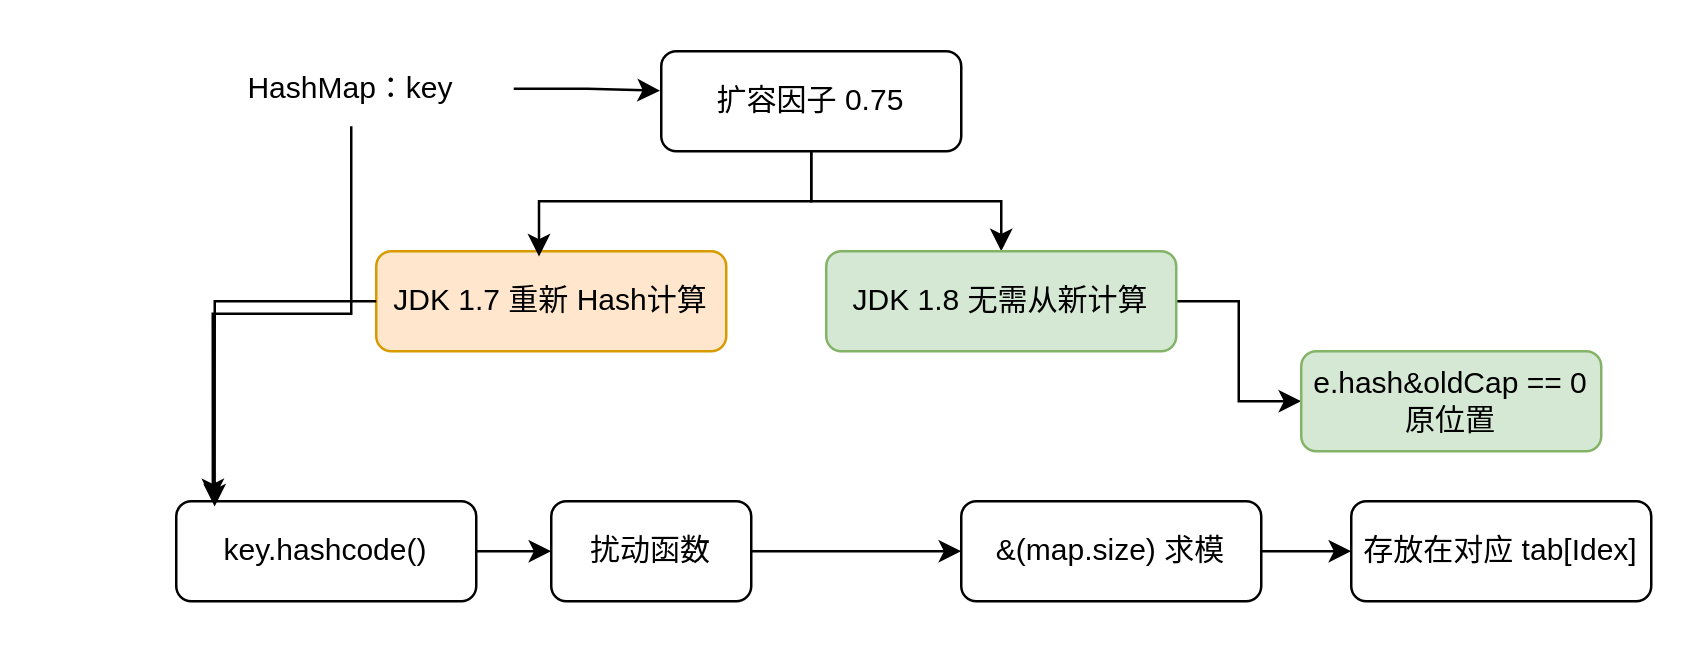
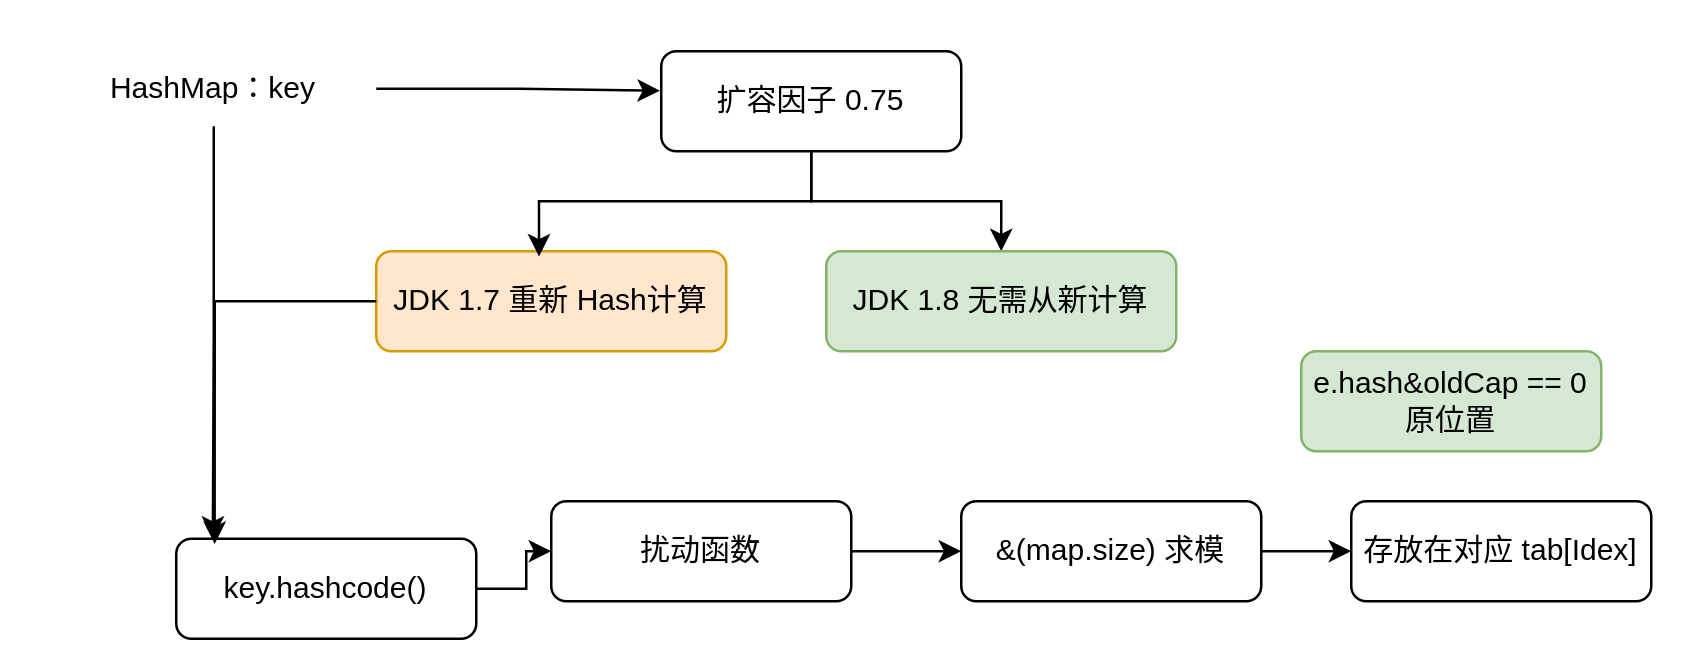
(351, 89) -> (214, 89)
(1239, 343) -> none
(326, 551) -> (326, 589)
(651, 551) -> (701, 551)
